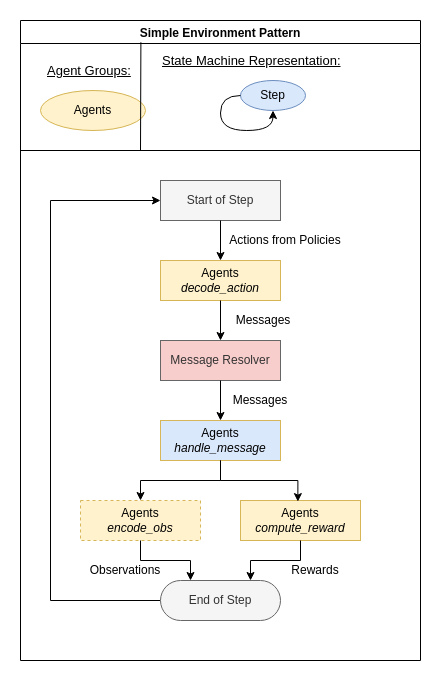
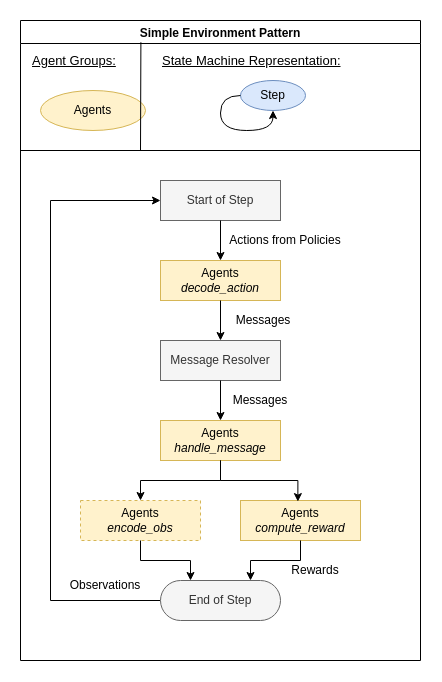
(96, 71) -> (81, 61)
(221, 361) -> (221, 361)
(221, 441) -> (221, 441)
(126, 571) -> (106, 586)
